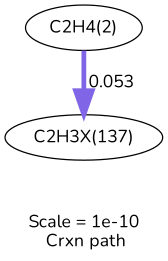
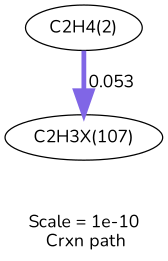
(84, 137) -> (84, 137)
